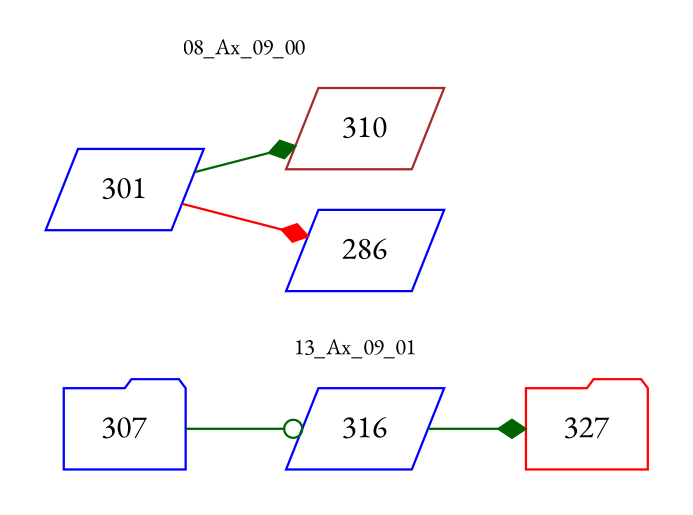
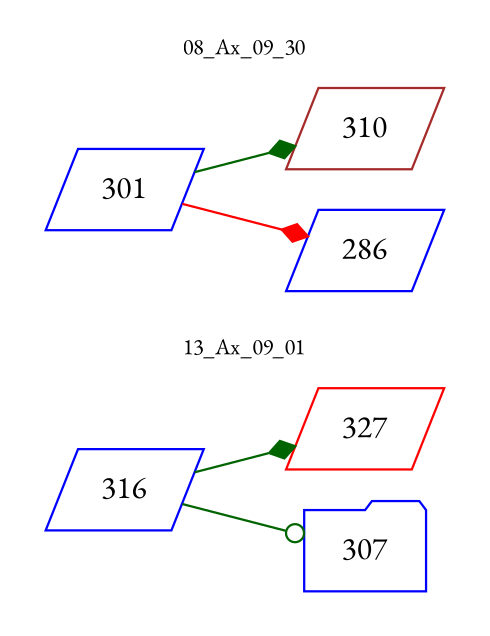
(245, 49) -> (245, 49)
(235, 429) -> (234, 517)
(587, 429) -> (365, 429)
